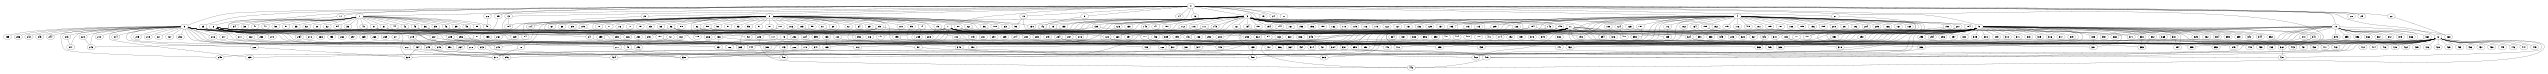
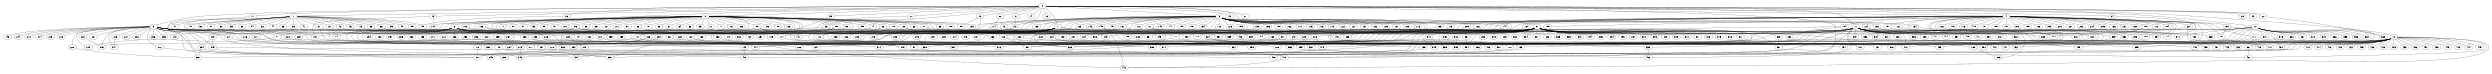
(235, 27) -> none
none -> (742, 27)
